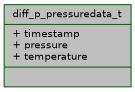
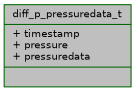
(50, 57) -> (52, 57)
